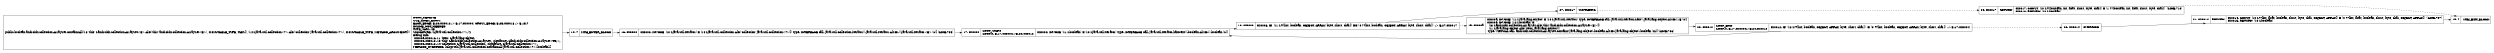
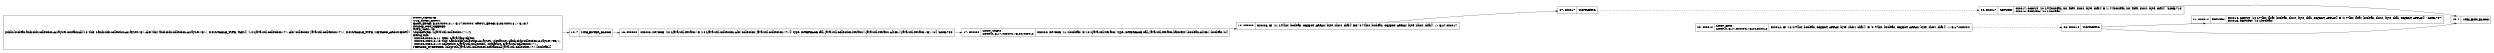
(2308, 6) -> (2308, 6)
(2446, 20) -> (2278, 33)
(1578, 26) -> none
(2091, 27) -> (2091, 27)
(1506, 38) -> none
